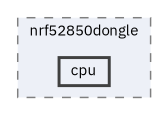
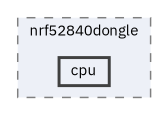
(84, 32) -> (84, 32)
